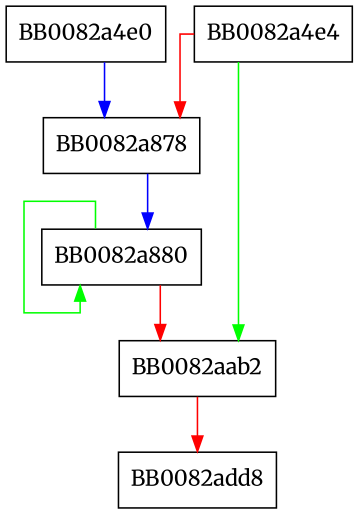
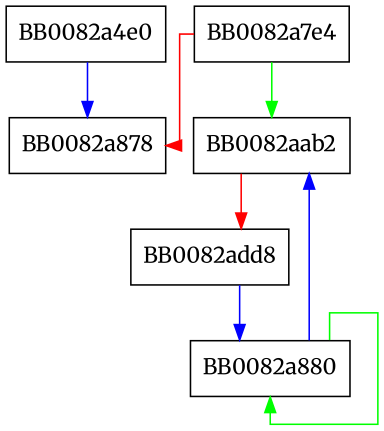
(273, 34) -> (272, 34)
(148, 193) -> (240, 305)
(160, 305) -> (309, 265)
